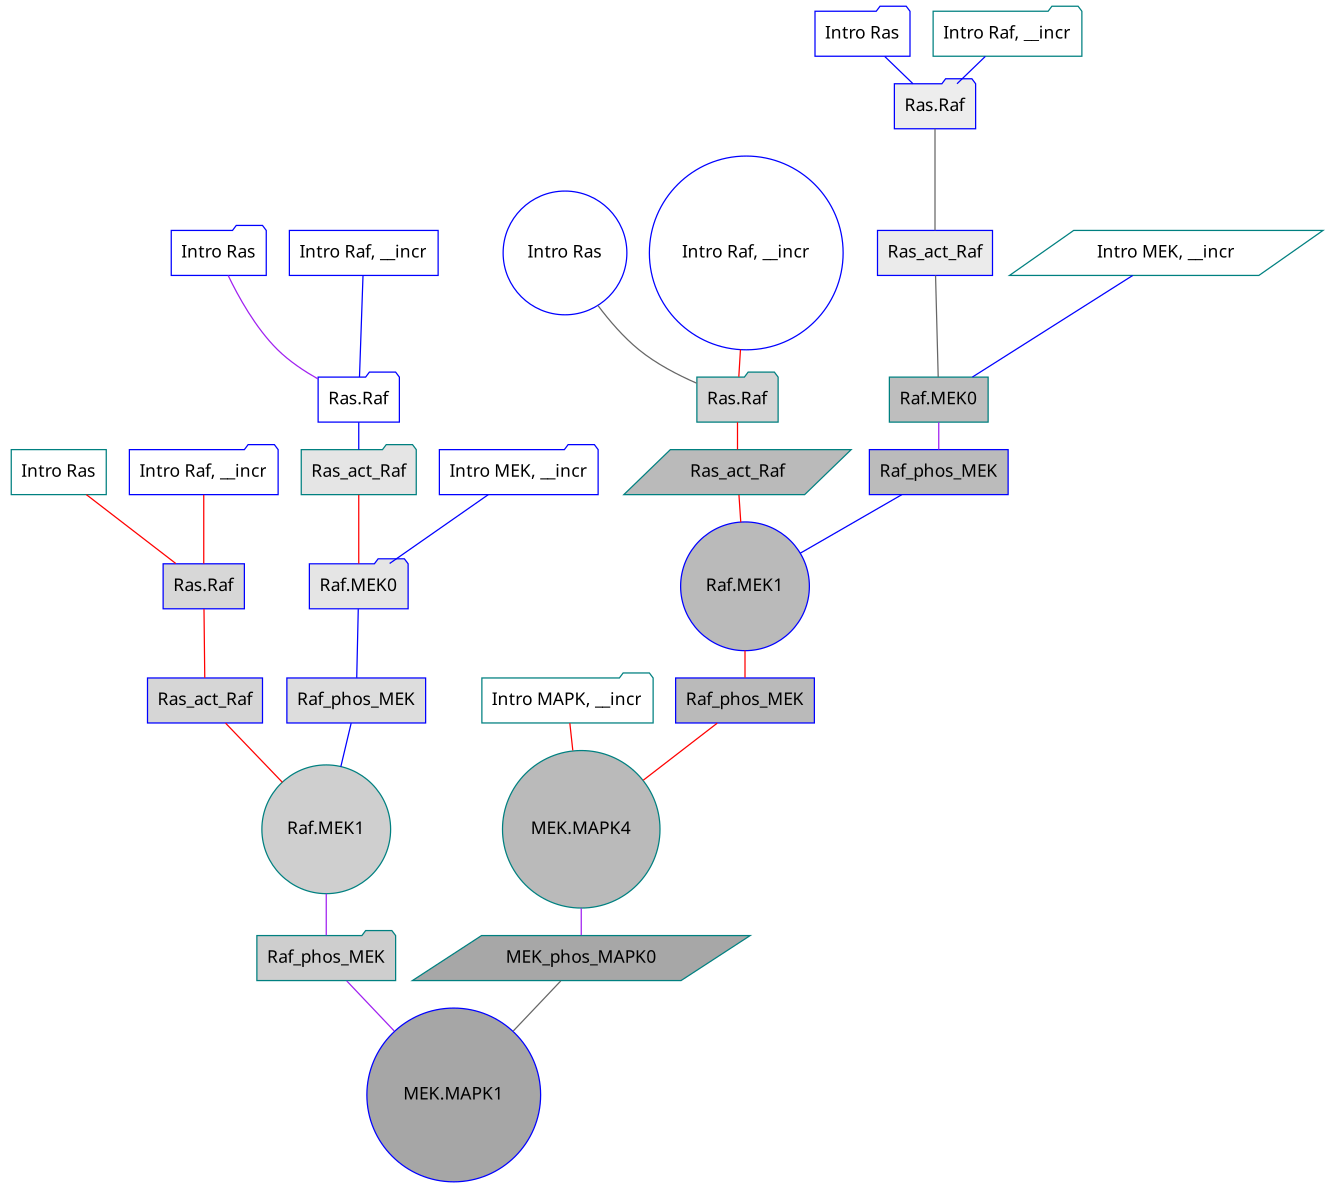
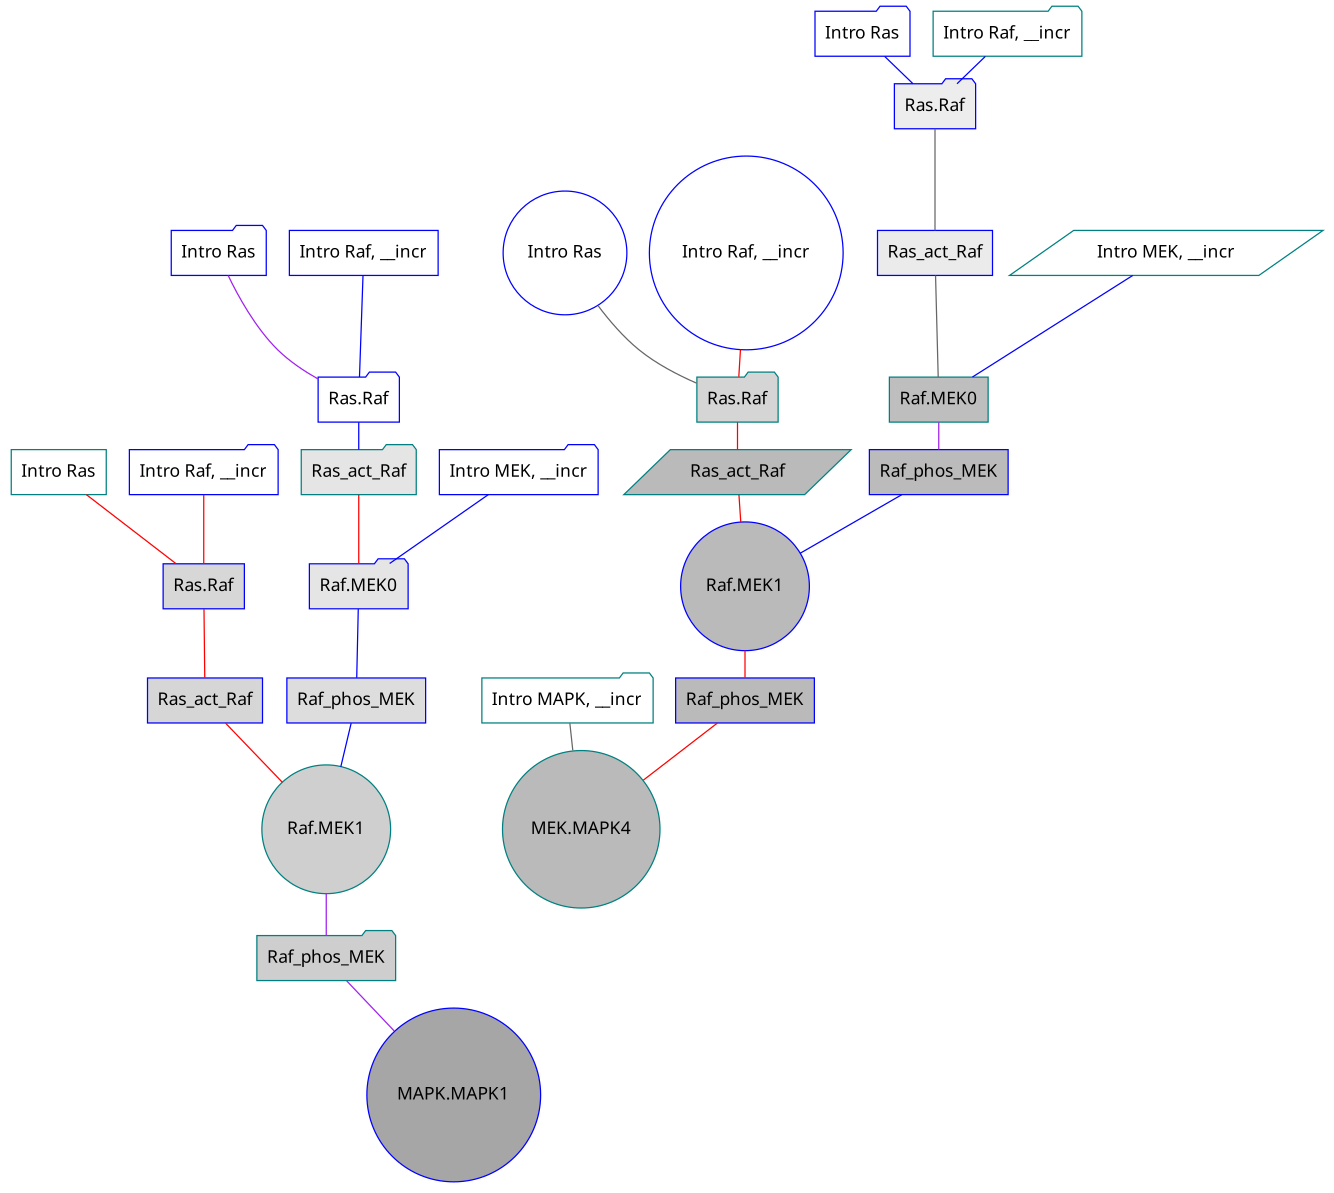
(571, 737) -> (571, 737)
(581, 958) -> none
(454, 1095) -> (454, 1095)
